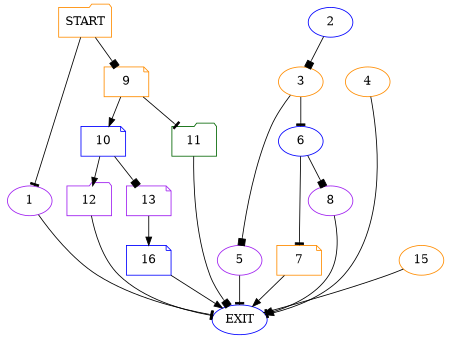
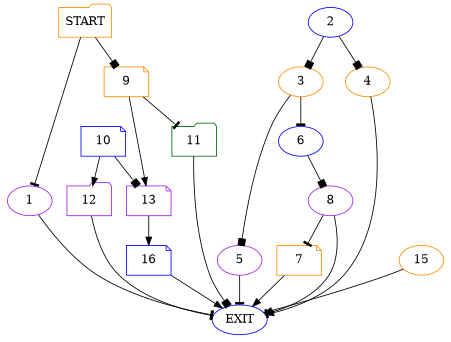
none -> (347, 49)
(116, 108) -> (137, 137)
(300, 199) -> (316, 228)
